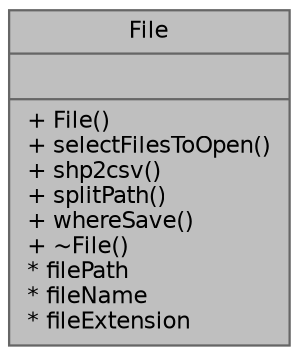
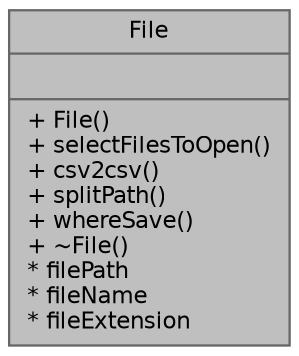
(95, 171) -> (94, 171)
